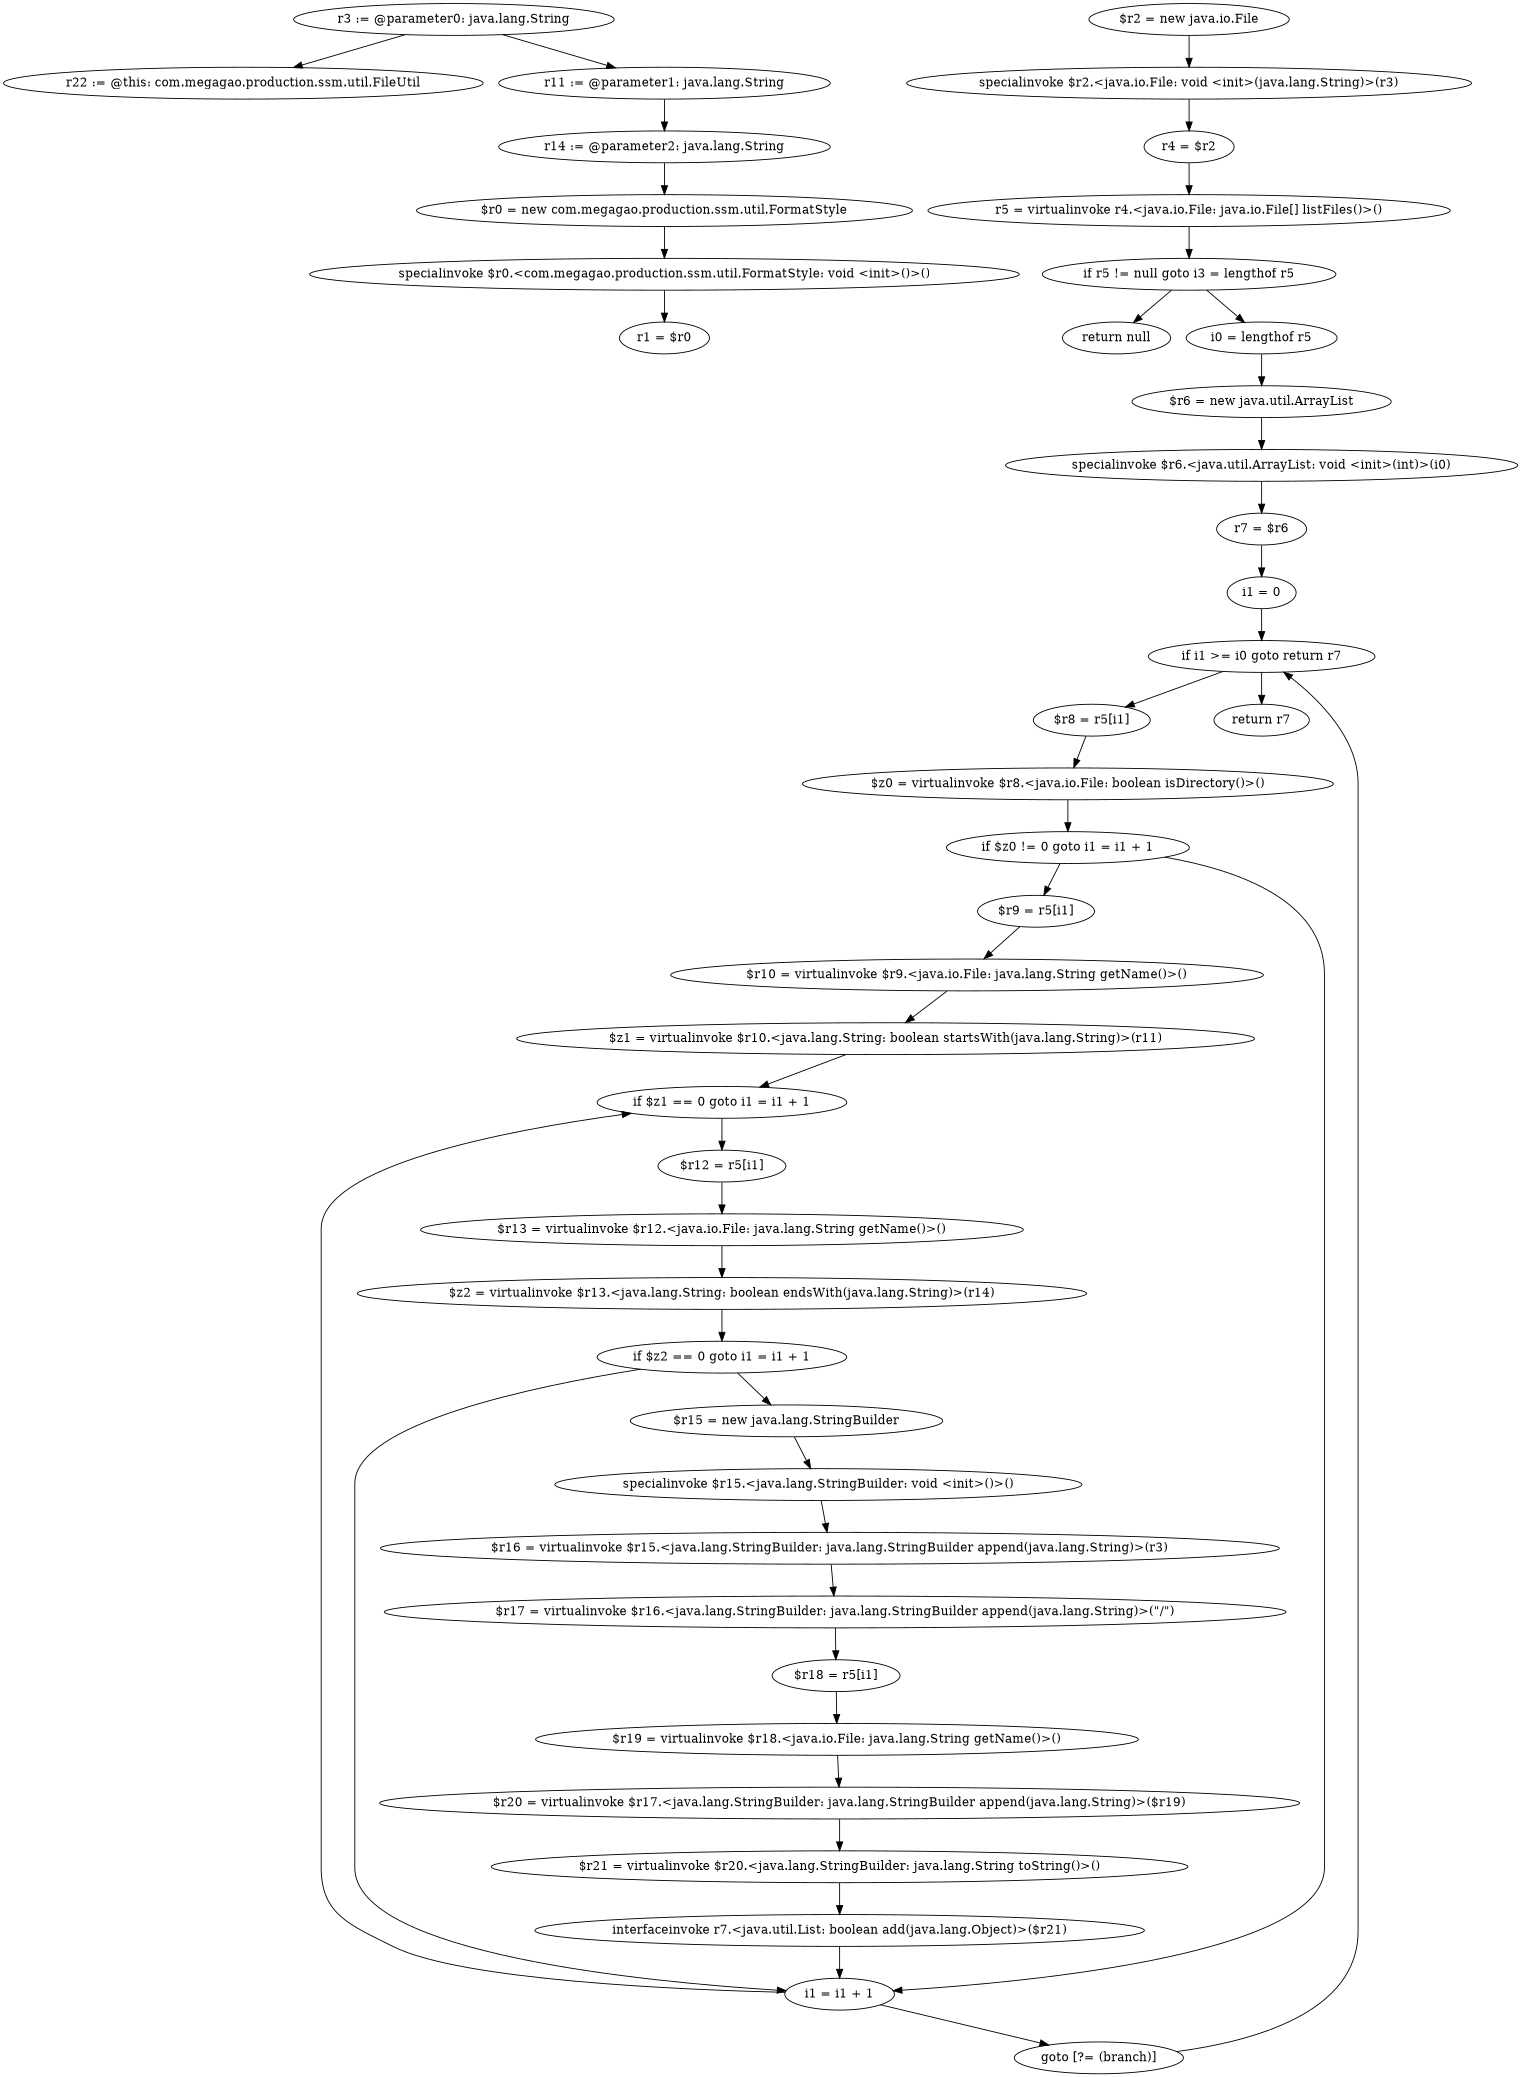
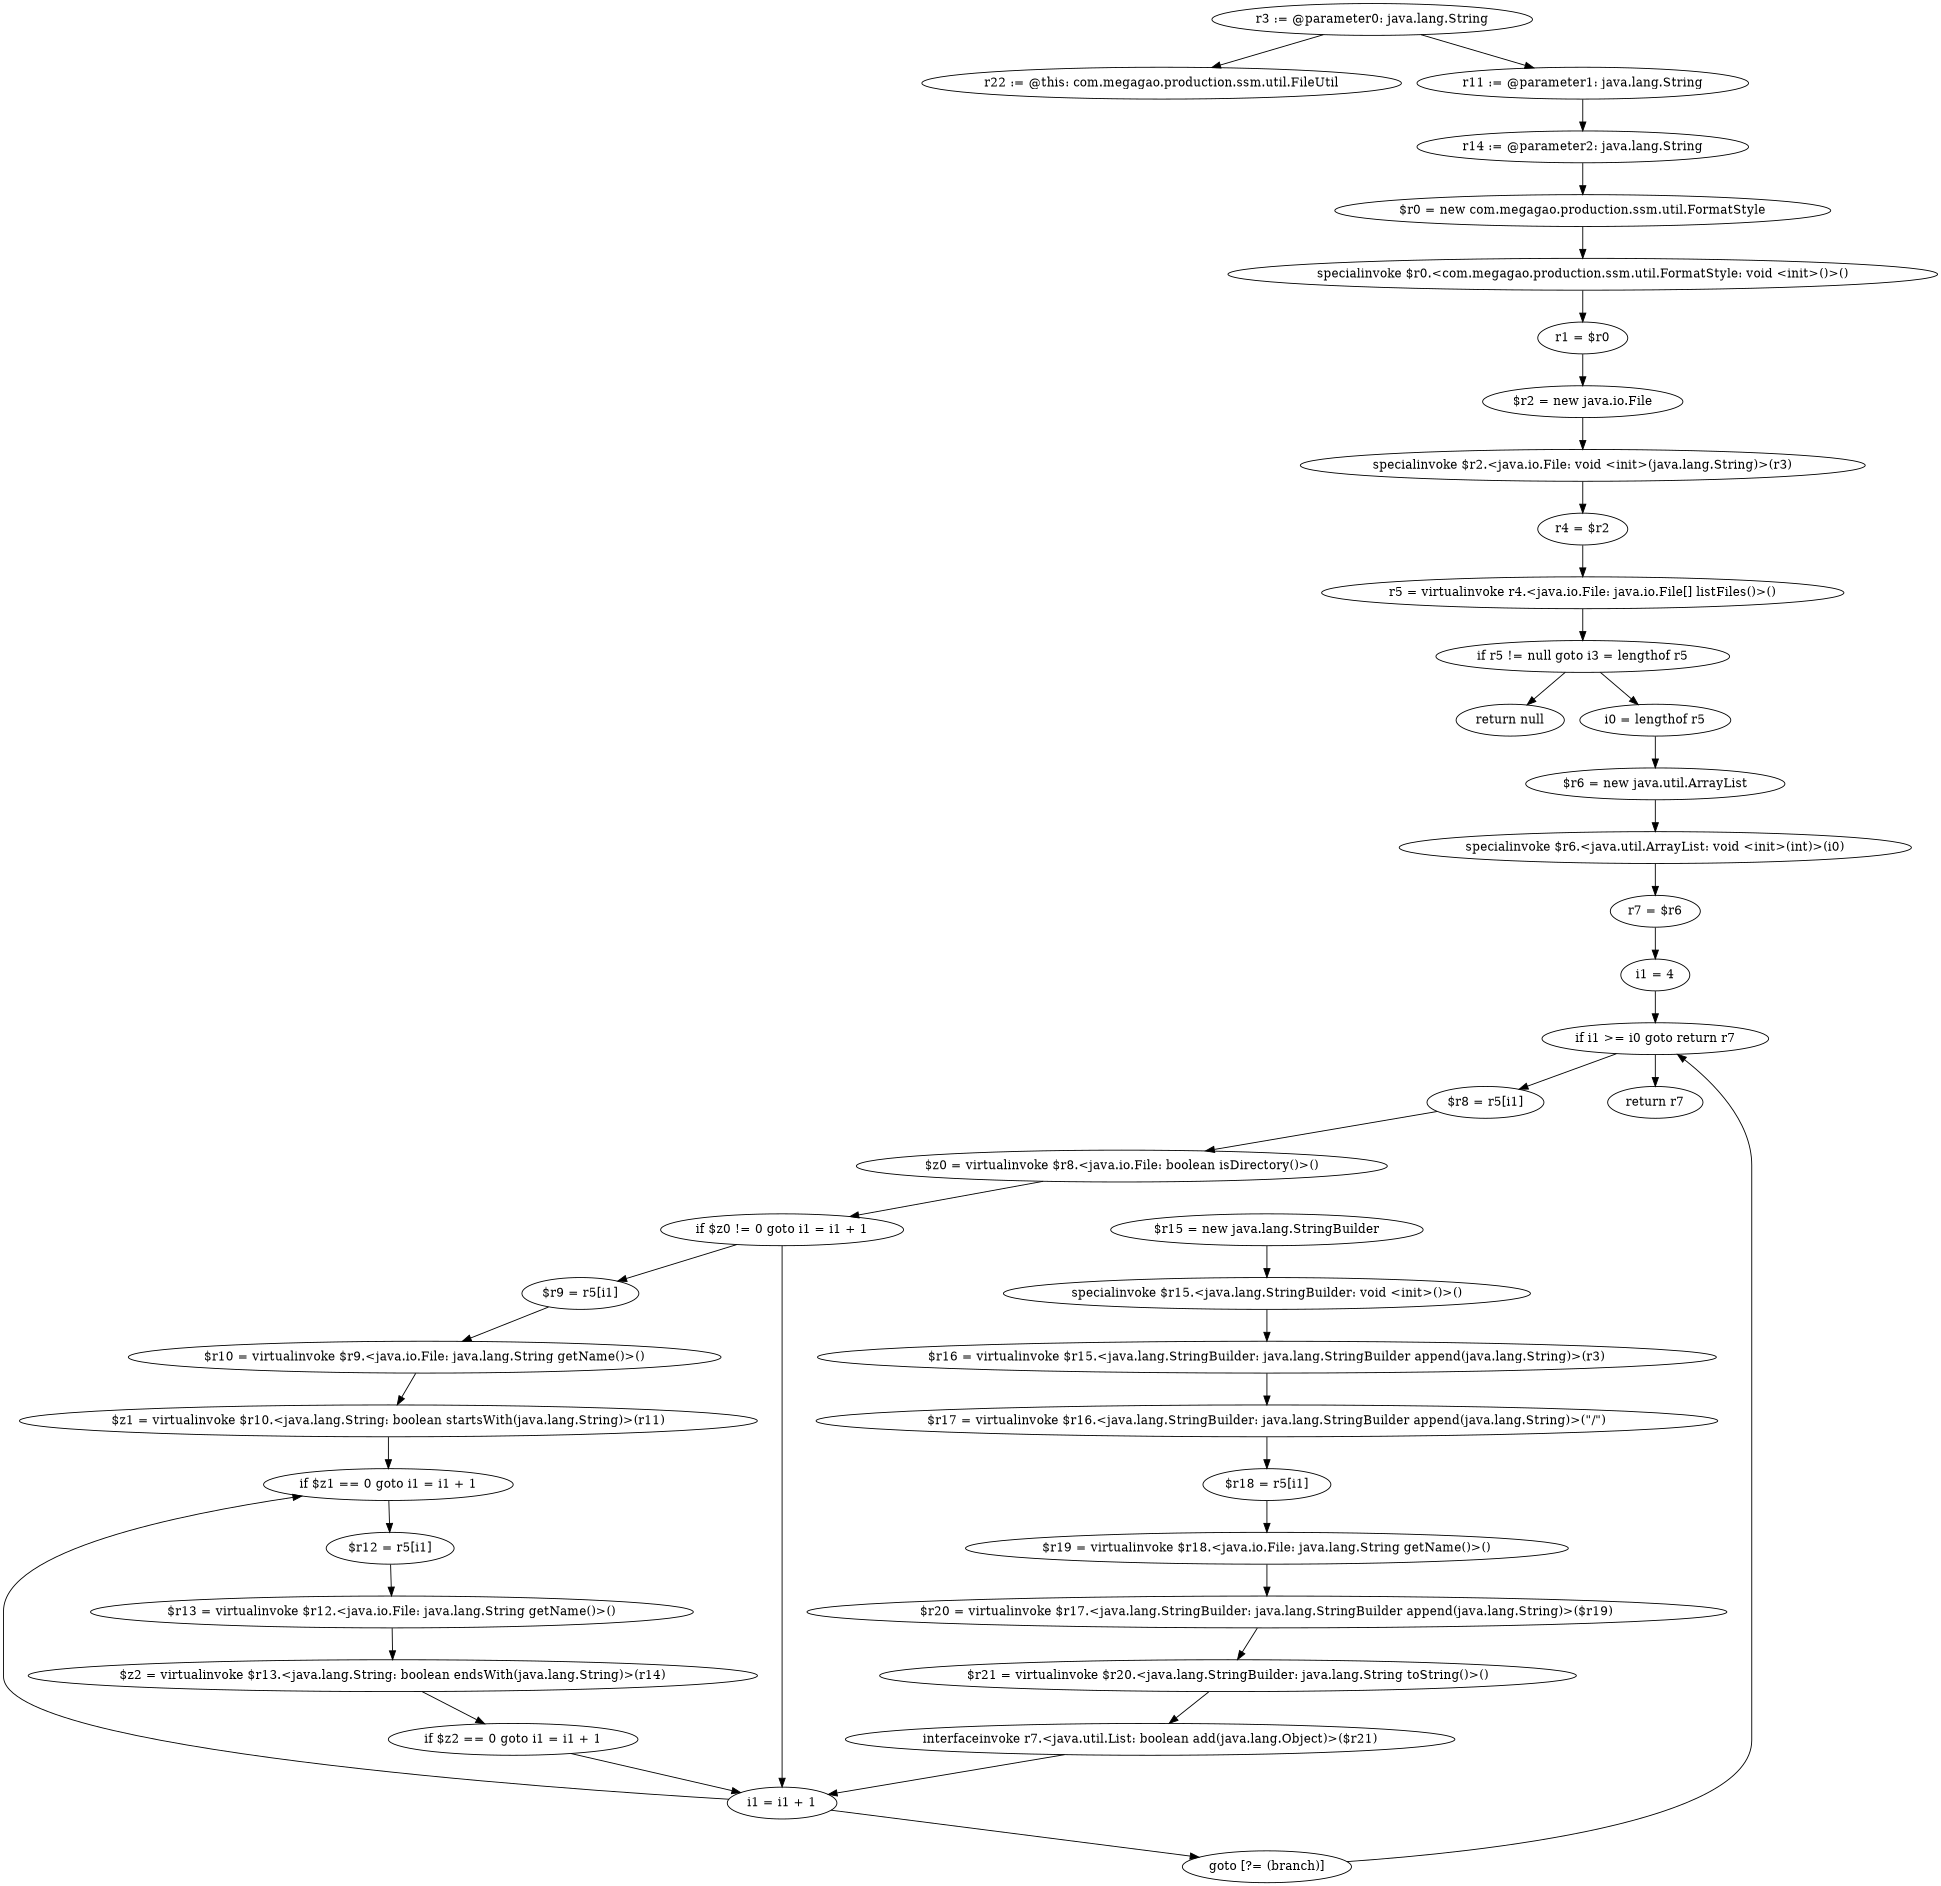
none -> (1583, 365)
(1262, 593) -> (1655, 975)
(751, 1386) -> none
